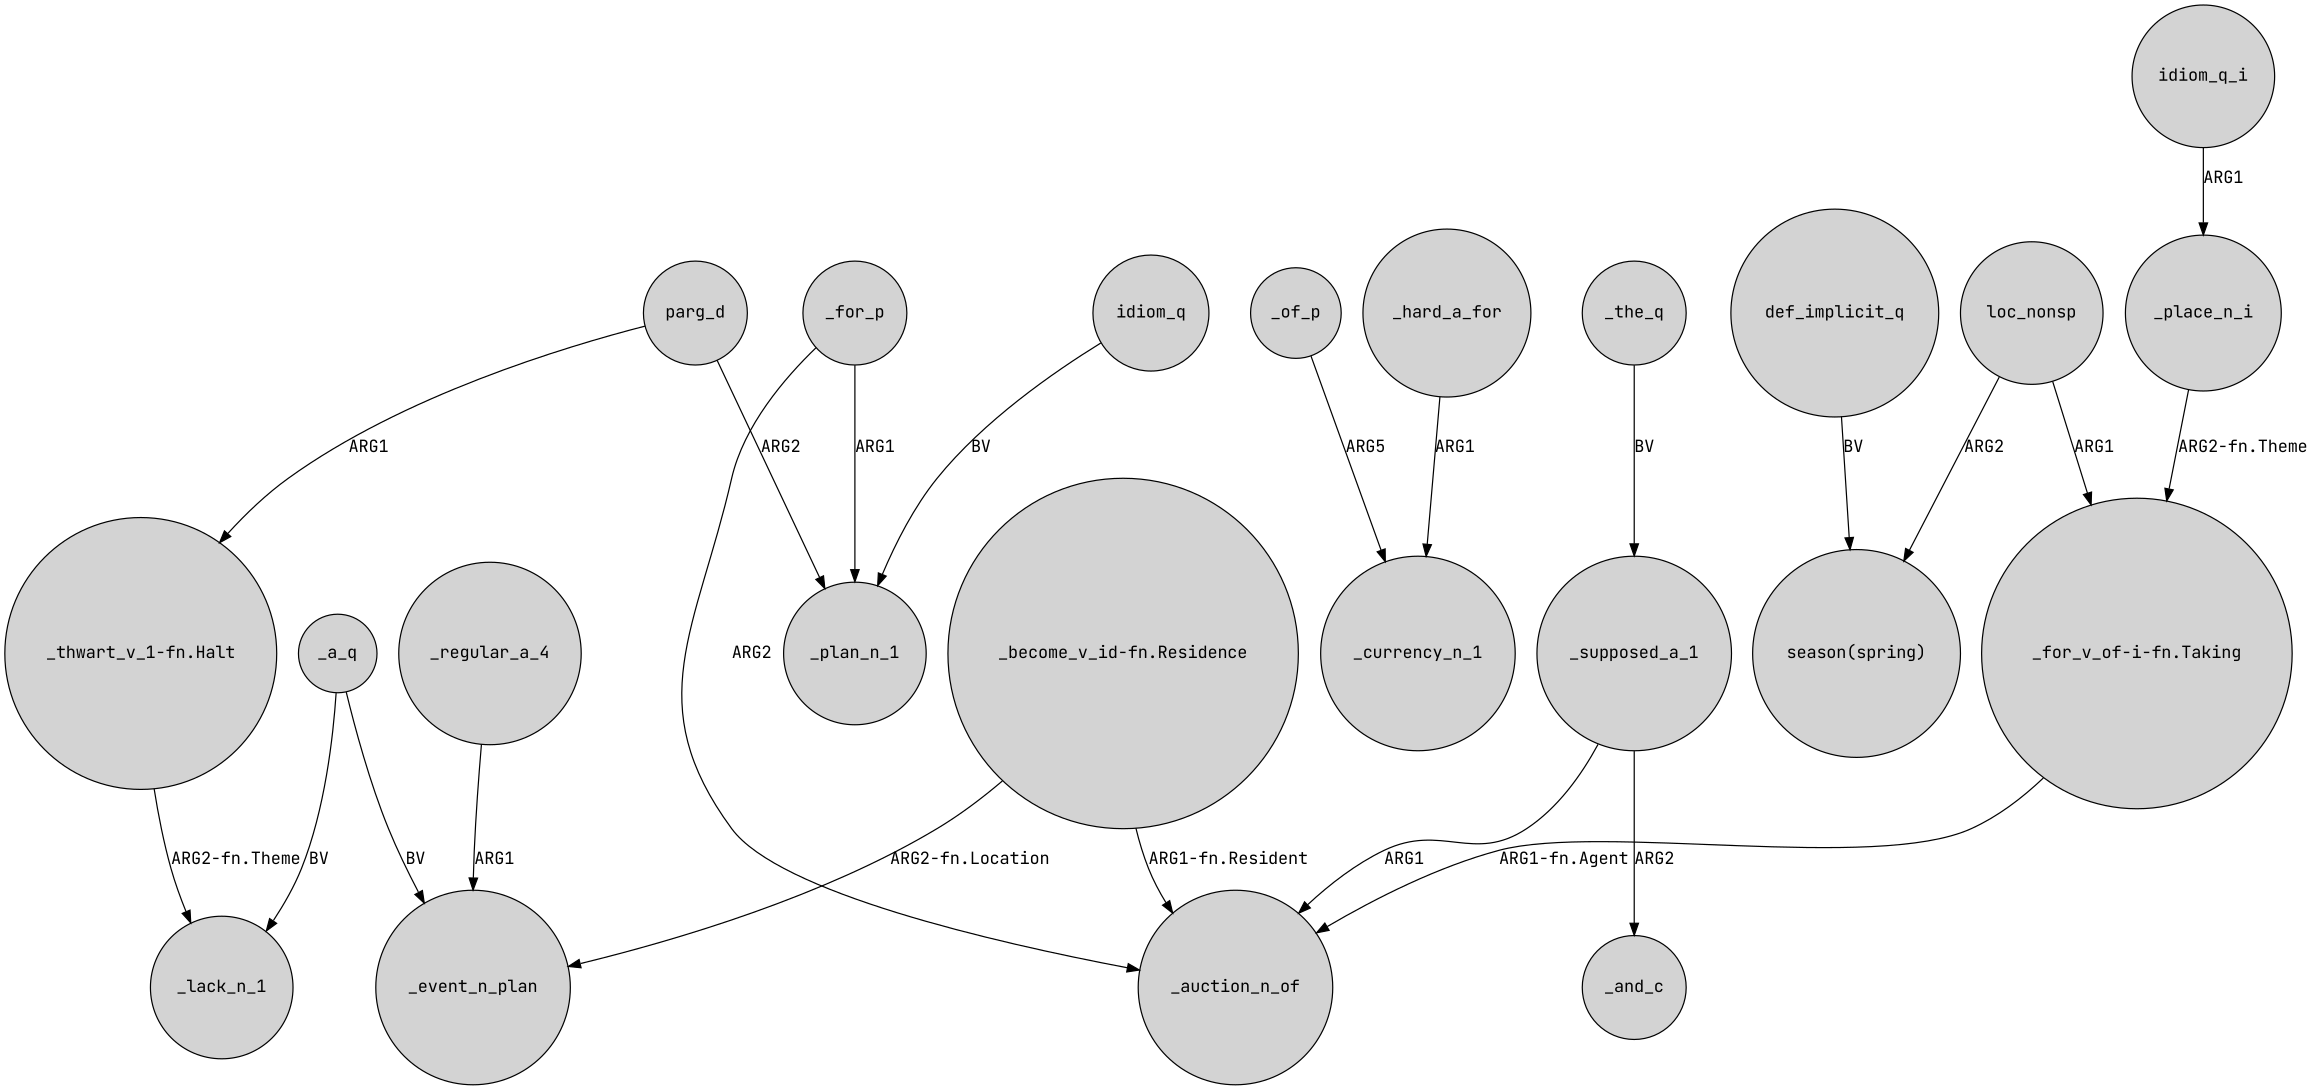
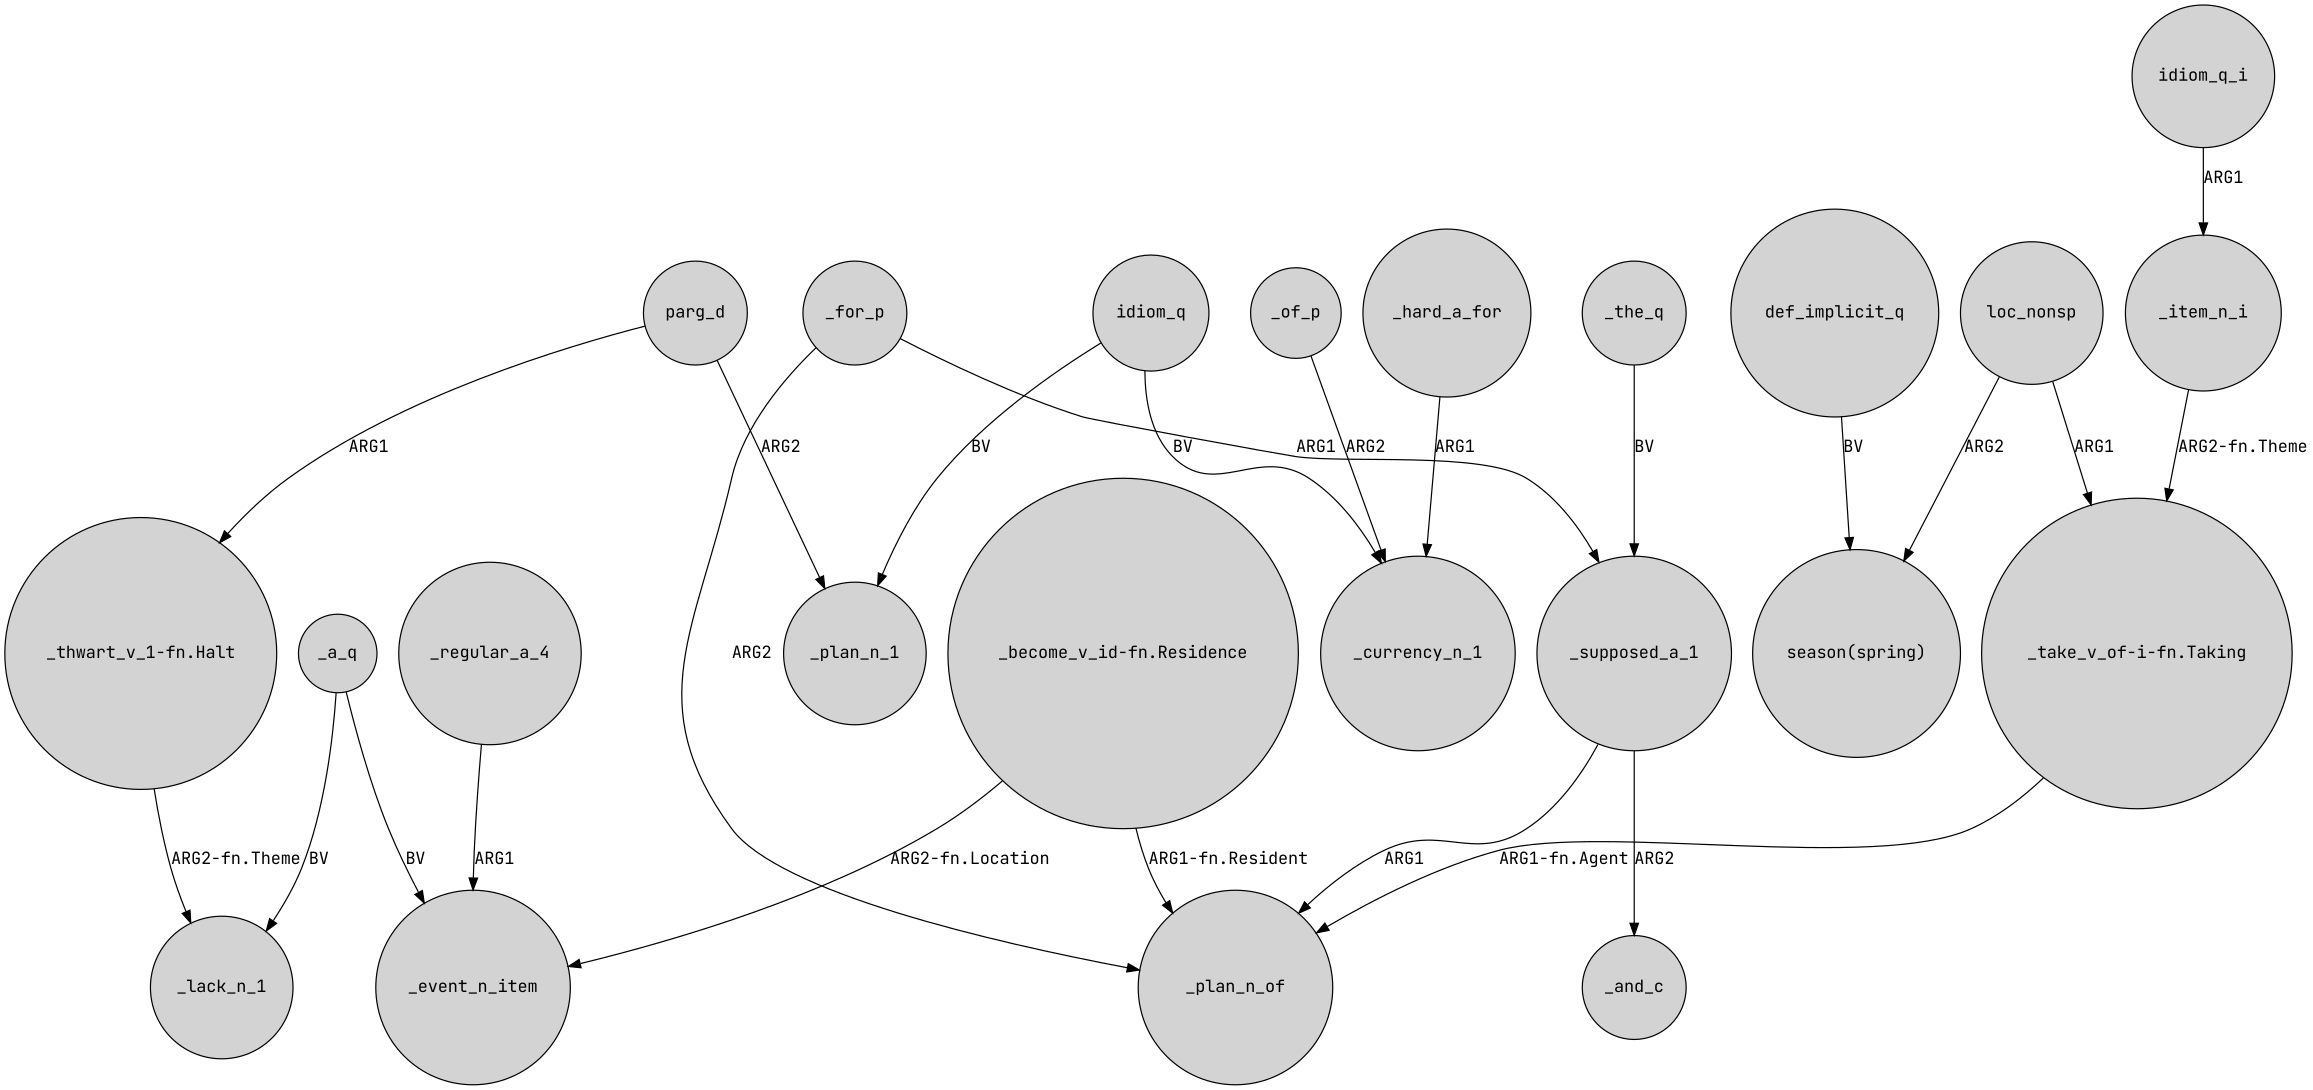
(2203, 313) -> (2203, 313)
(1366, 448) -> (1366, 448)
(855, 467) -> (1255, 449)
none -> (1244, 470)
(2137, 653) -> (2137, 653)
(473, 988) -> (473, 988)
(1236, 988) -> (1236, 988)
